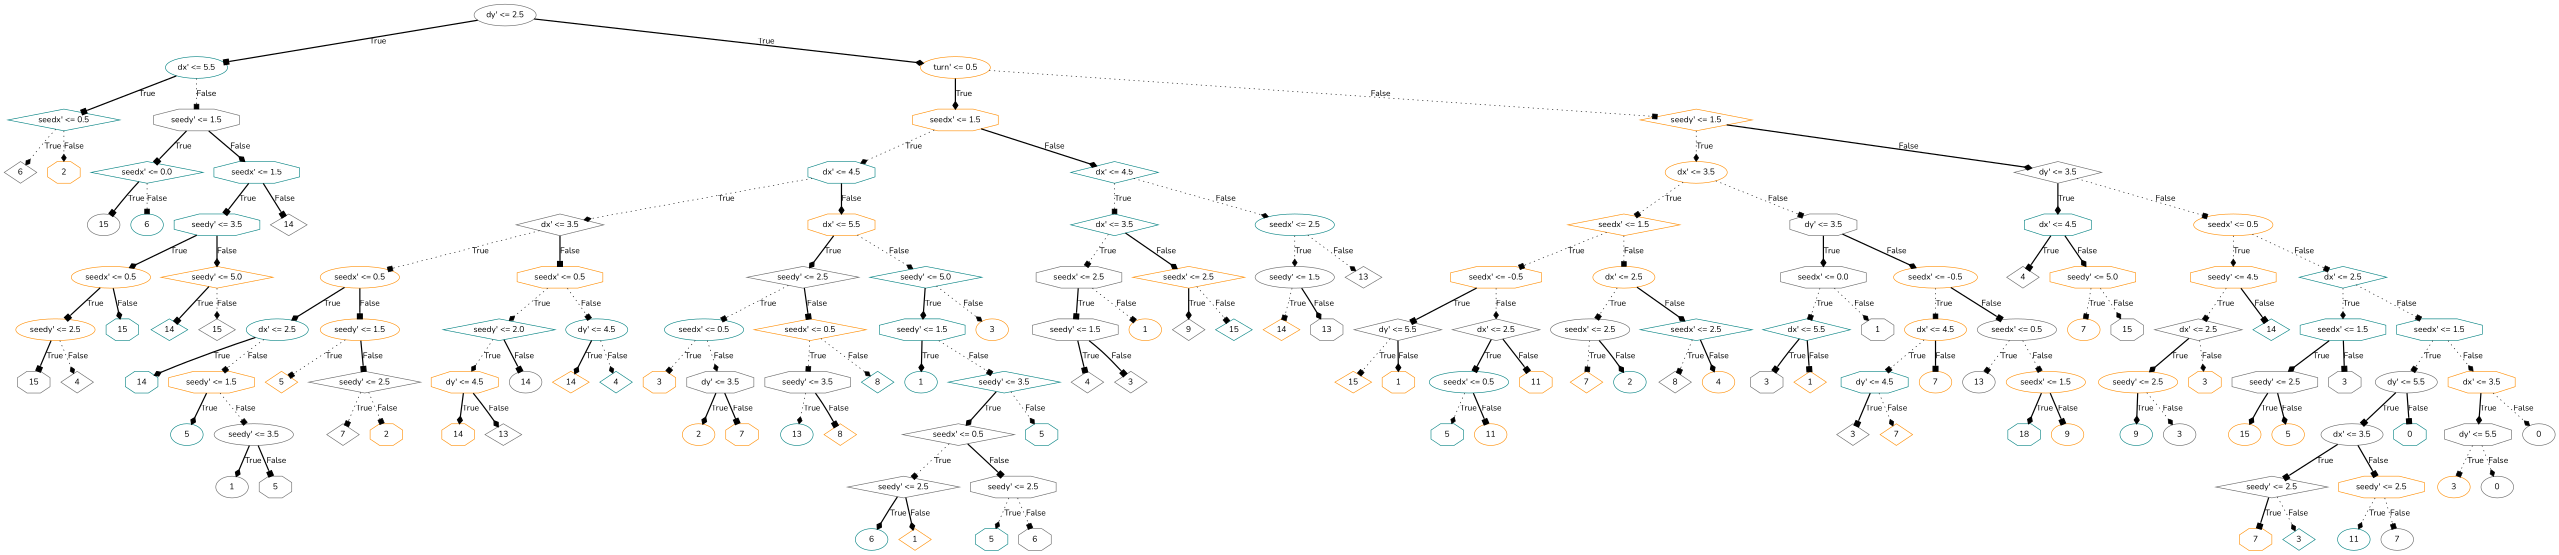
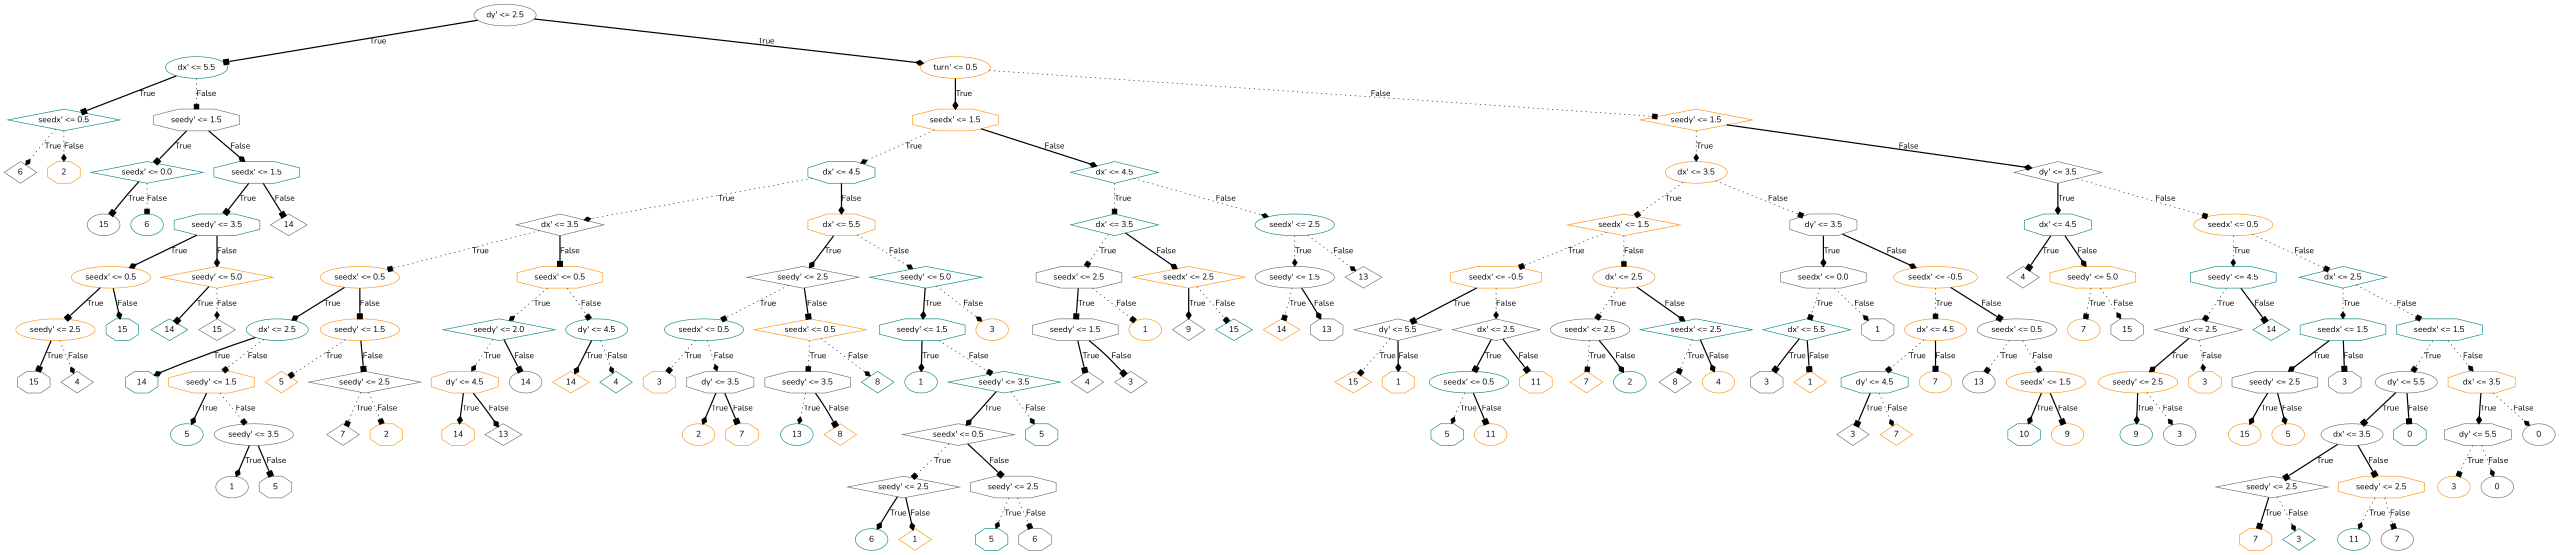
(2233, 277) -> (2233, 277)
(2024, 435) -> (2024, 435)
